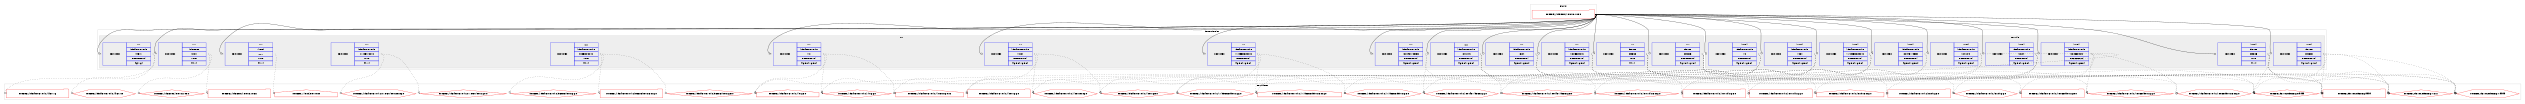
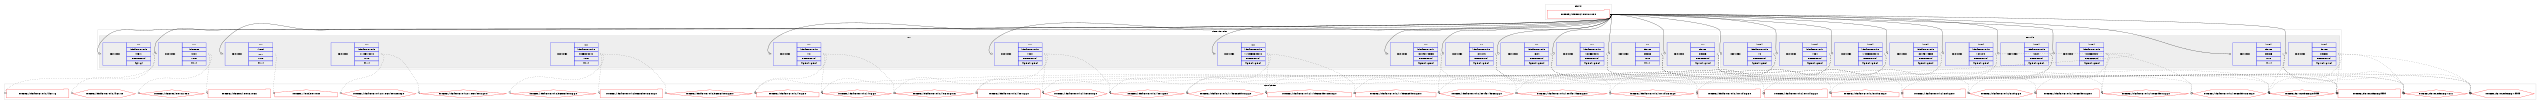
(930, 94) -> (934, 94)
(1383, 94) -> (1396, 94)
